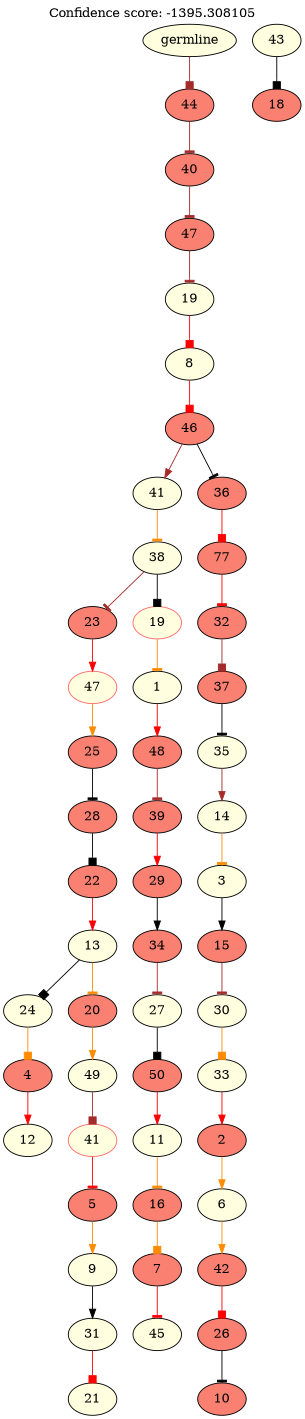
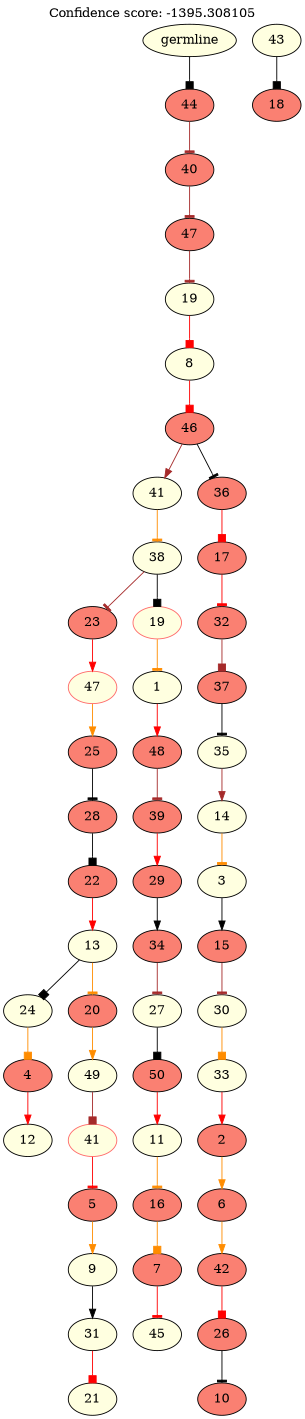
(190, 68) -> (190, 68)
(222, 558) -> (222, 558)
(222, 1205) -> (222, 1205)
